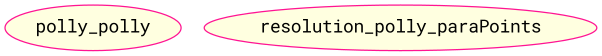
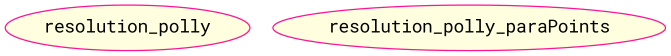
(93, 28) -> (128, 28)
